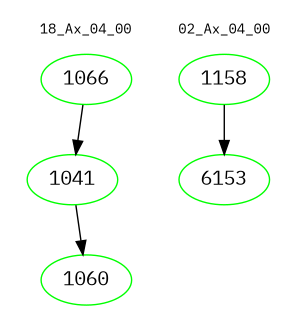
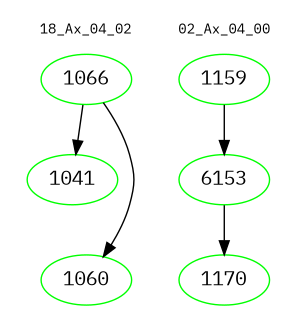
(86, 30) -> (86, 30)
(224, 79) -> (224, 79)
(78, 223) -> (133, 173)
none -> (224, 280)
